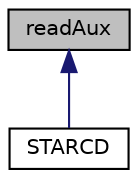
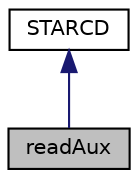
(69, 100) -> (69, 100)
